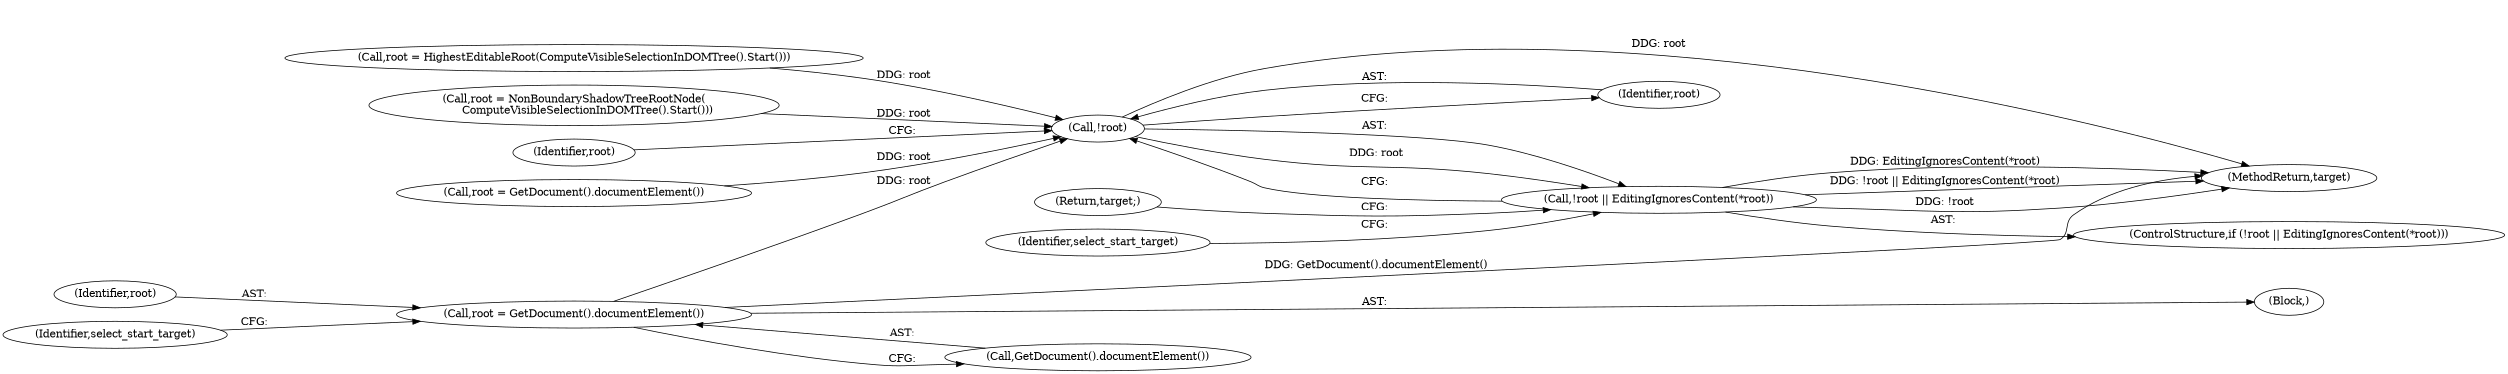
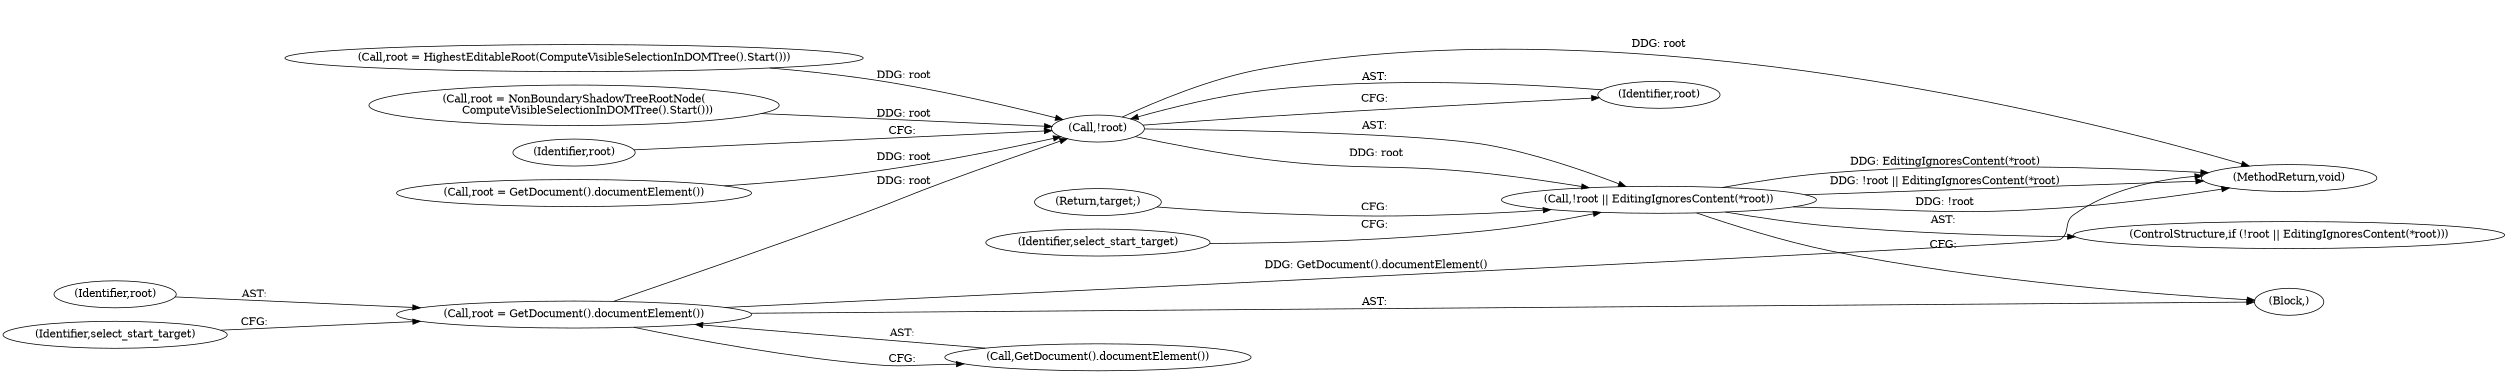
(2289, 178) -> (2289, 178)
(1315, 195) -> (1969, 274)
